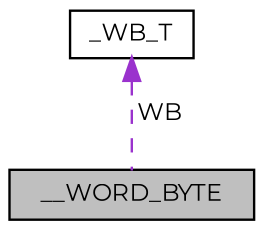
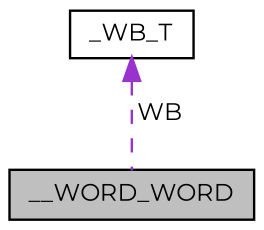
(132, 195) -> (132, 195)
